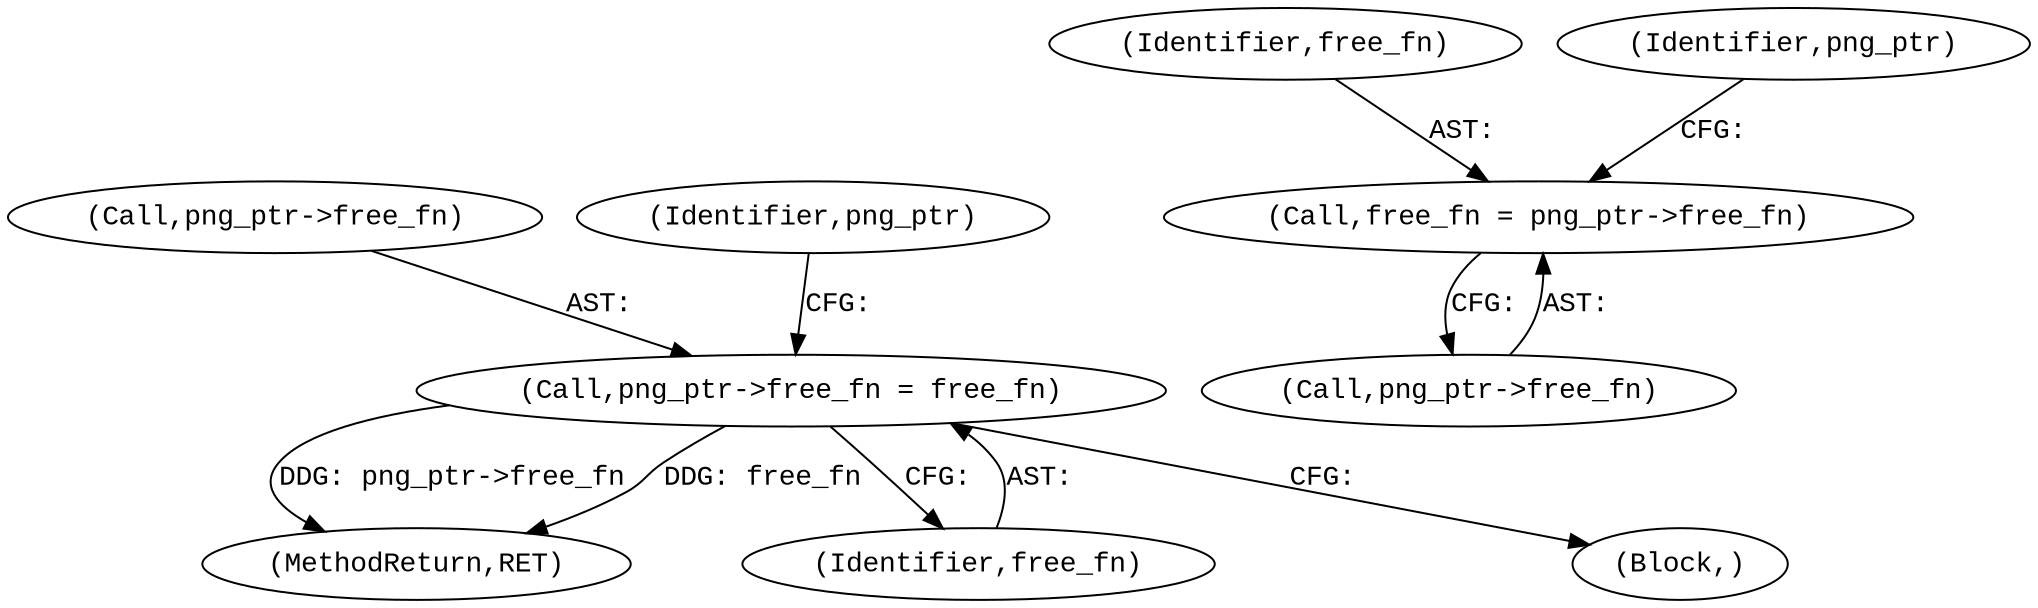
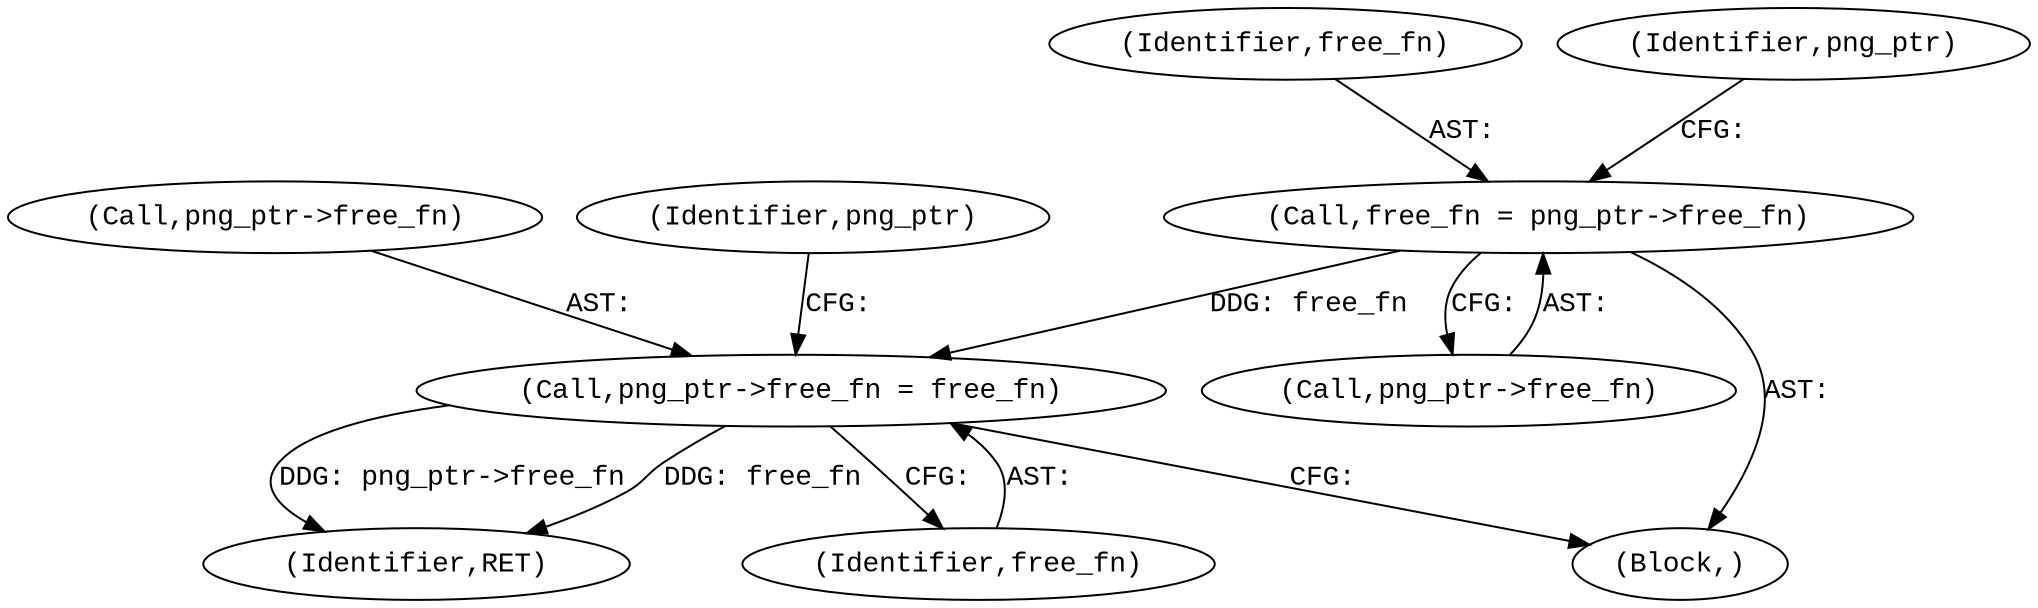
none -> (1175, 302)
none -> (1755, 358)
(417, 564) -> (417, 564)
